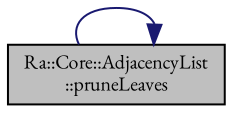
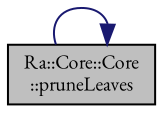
(116, 75) -> (82, 75)
